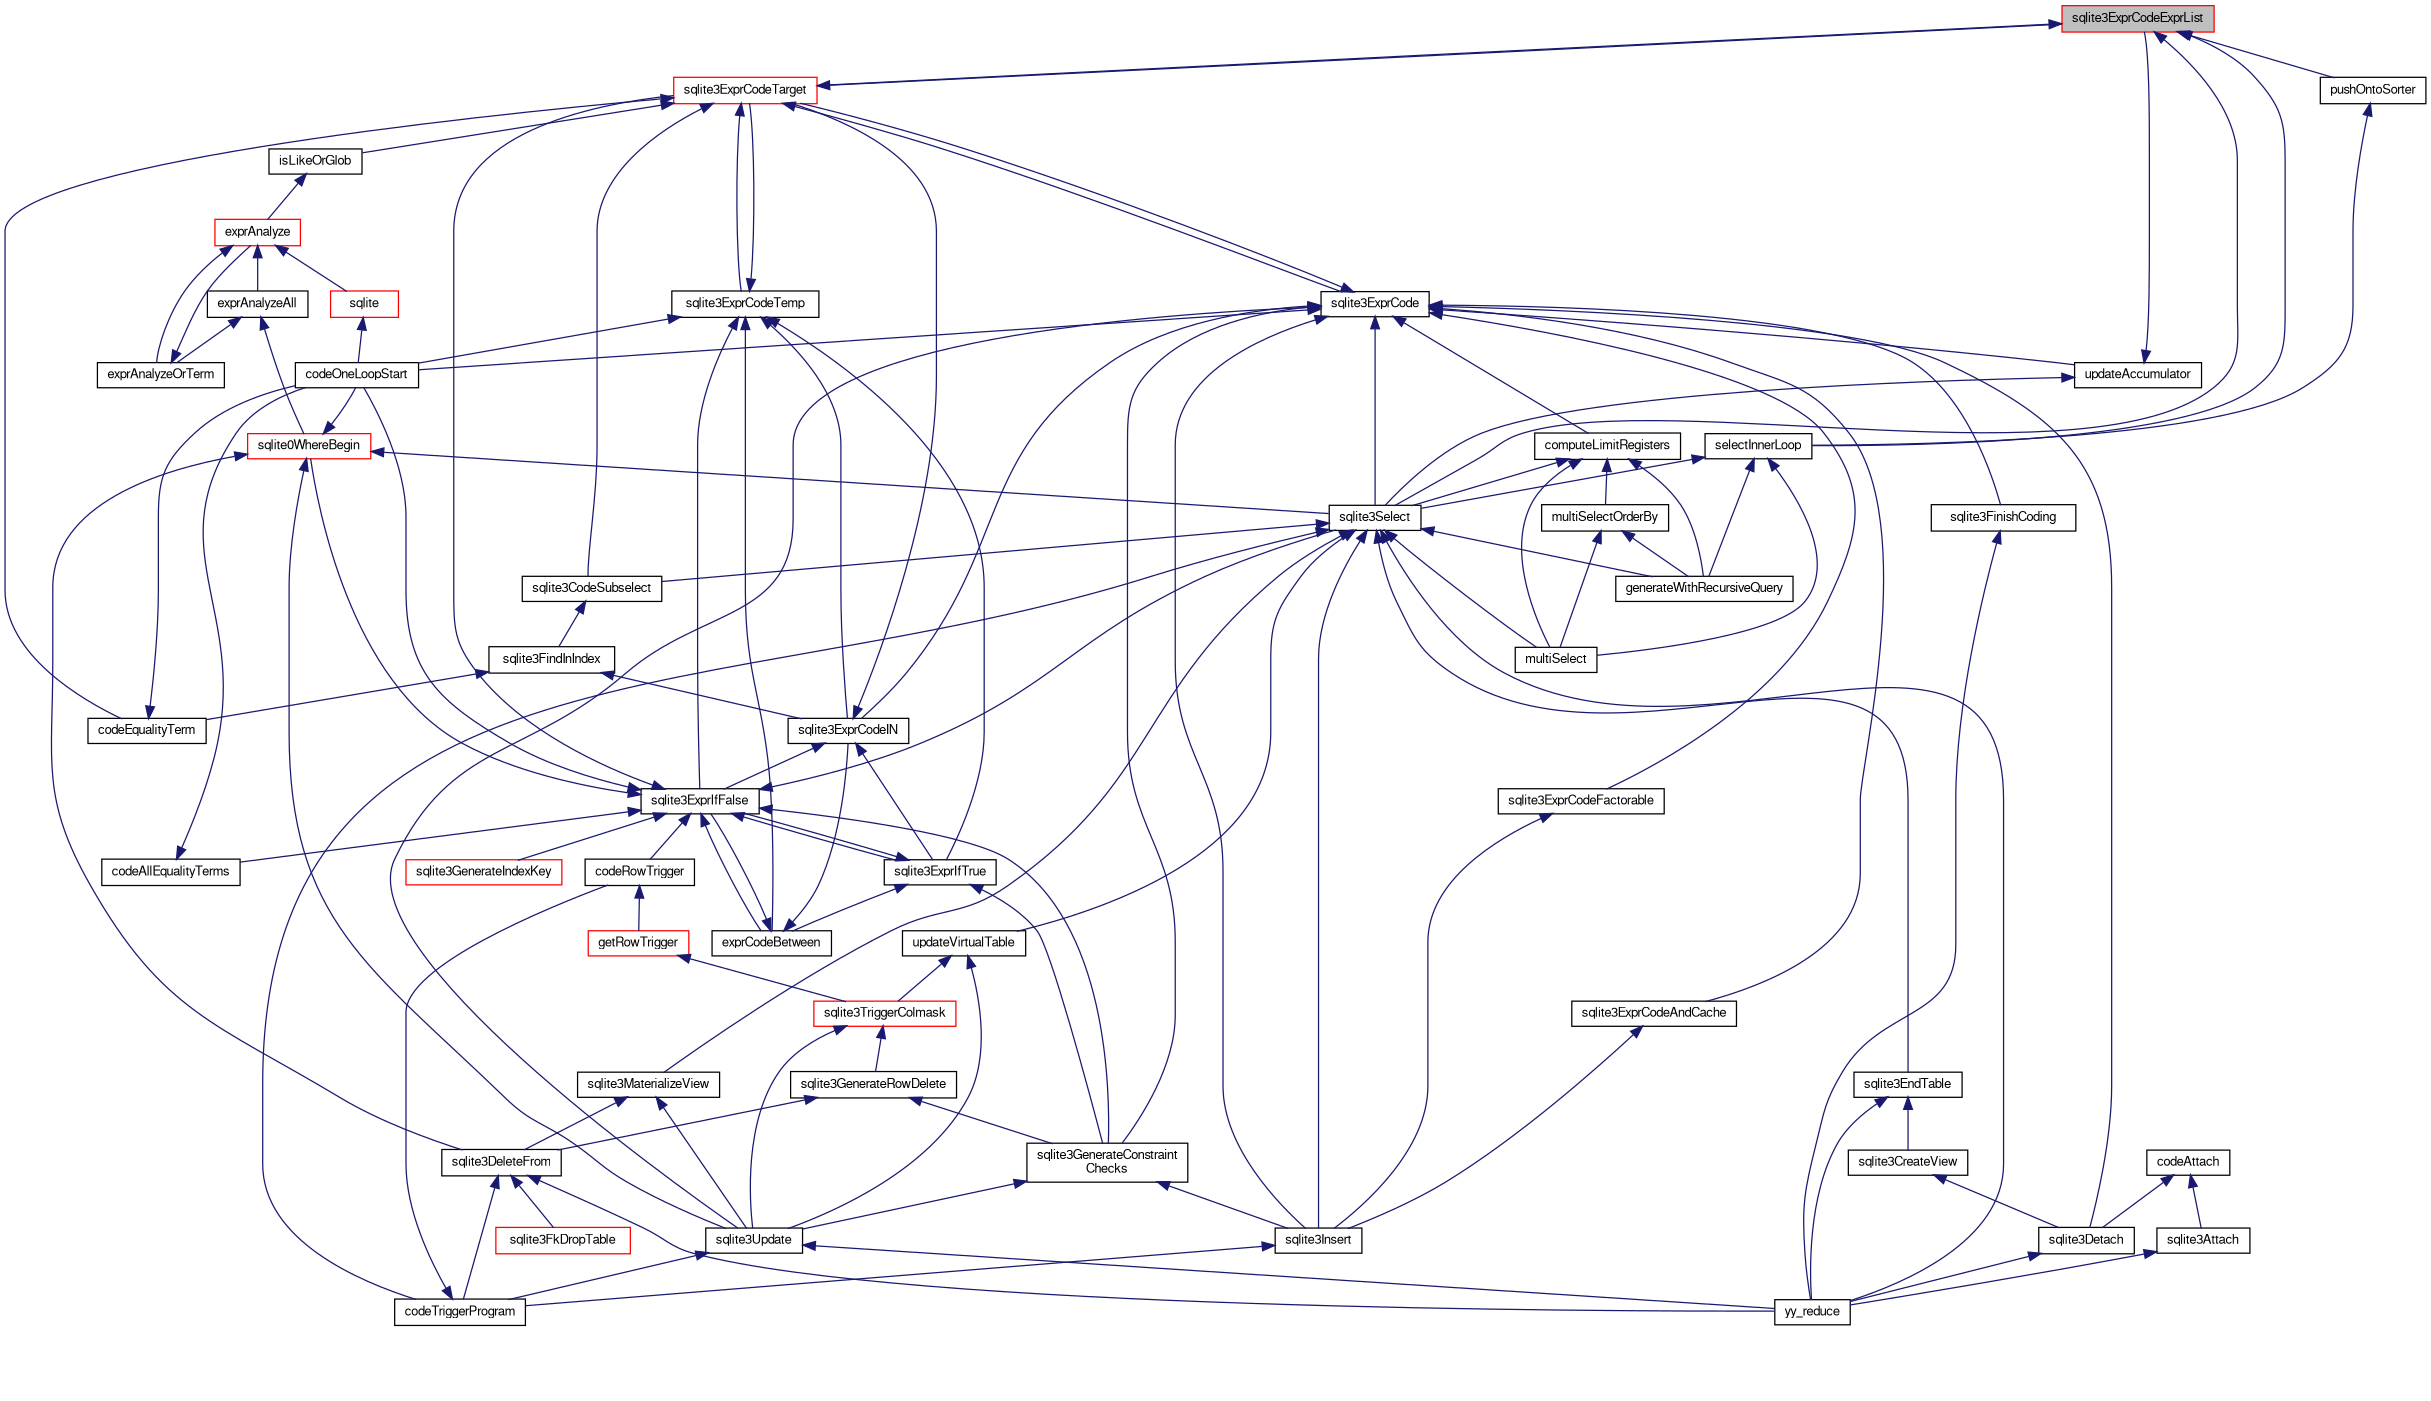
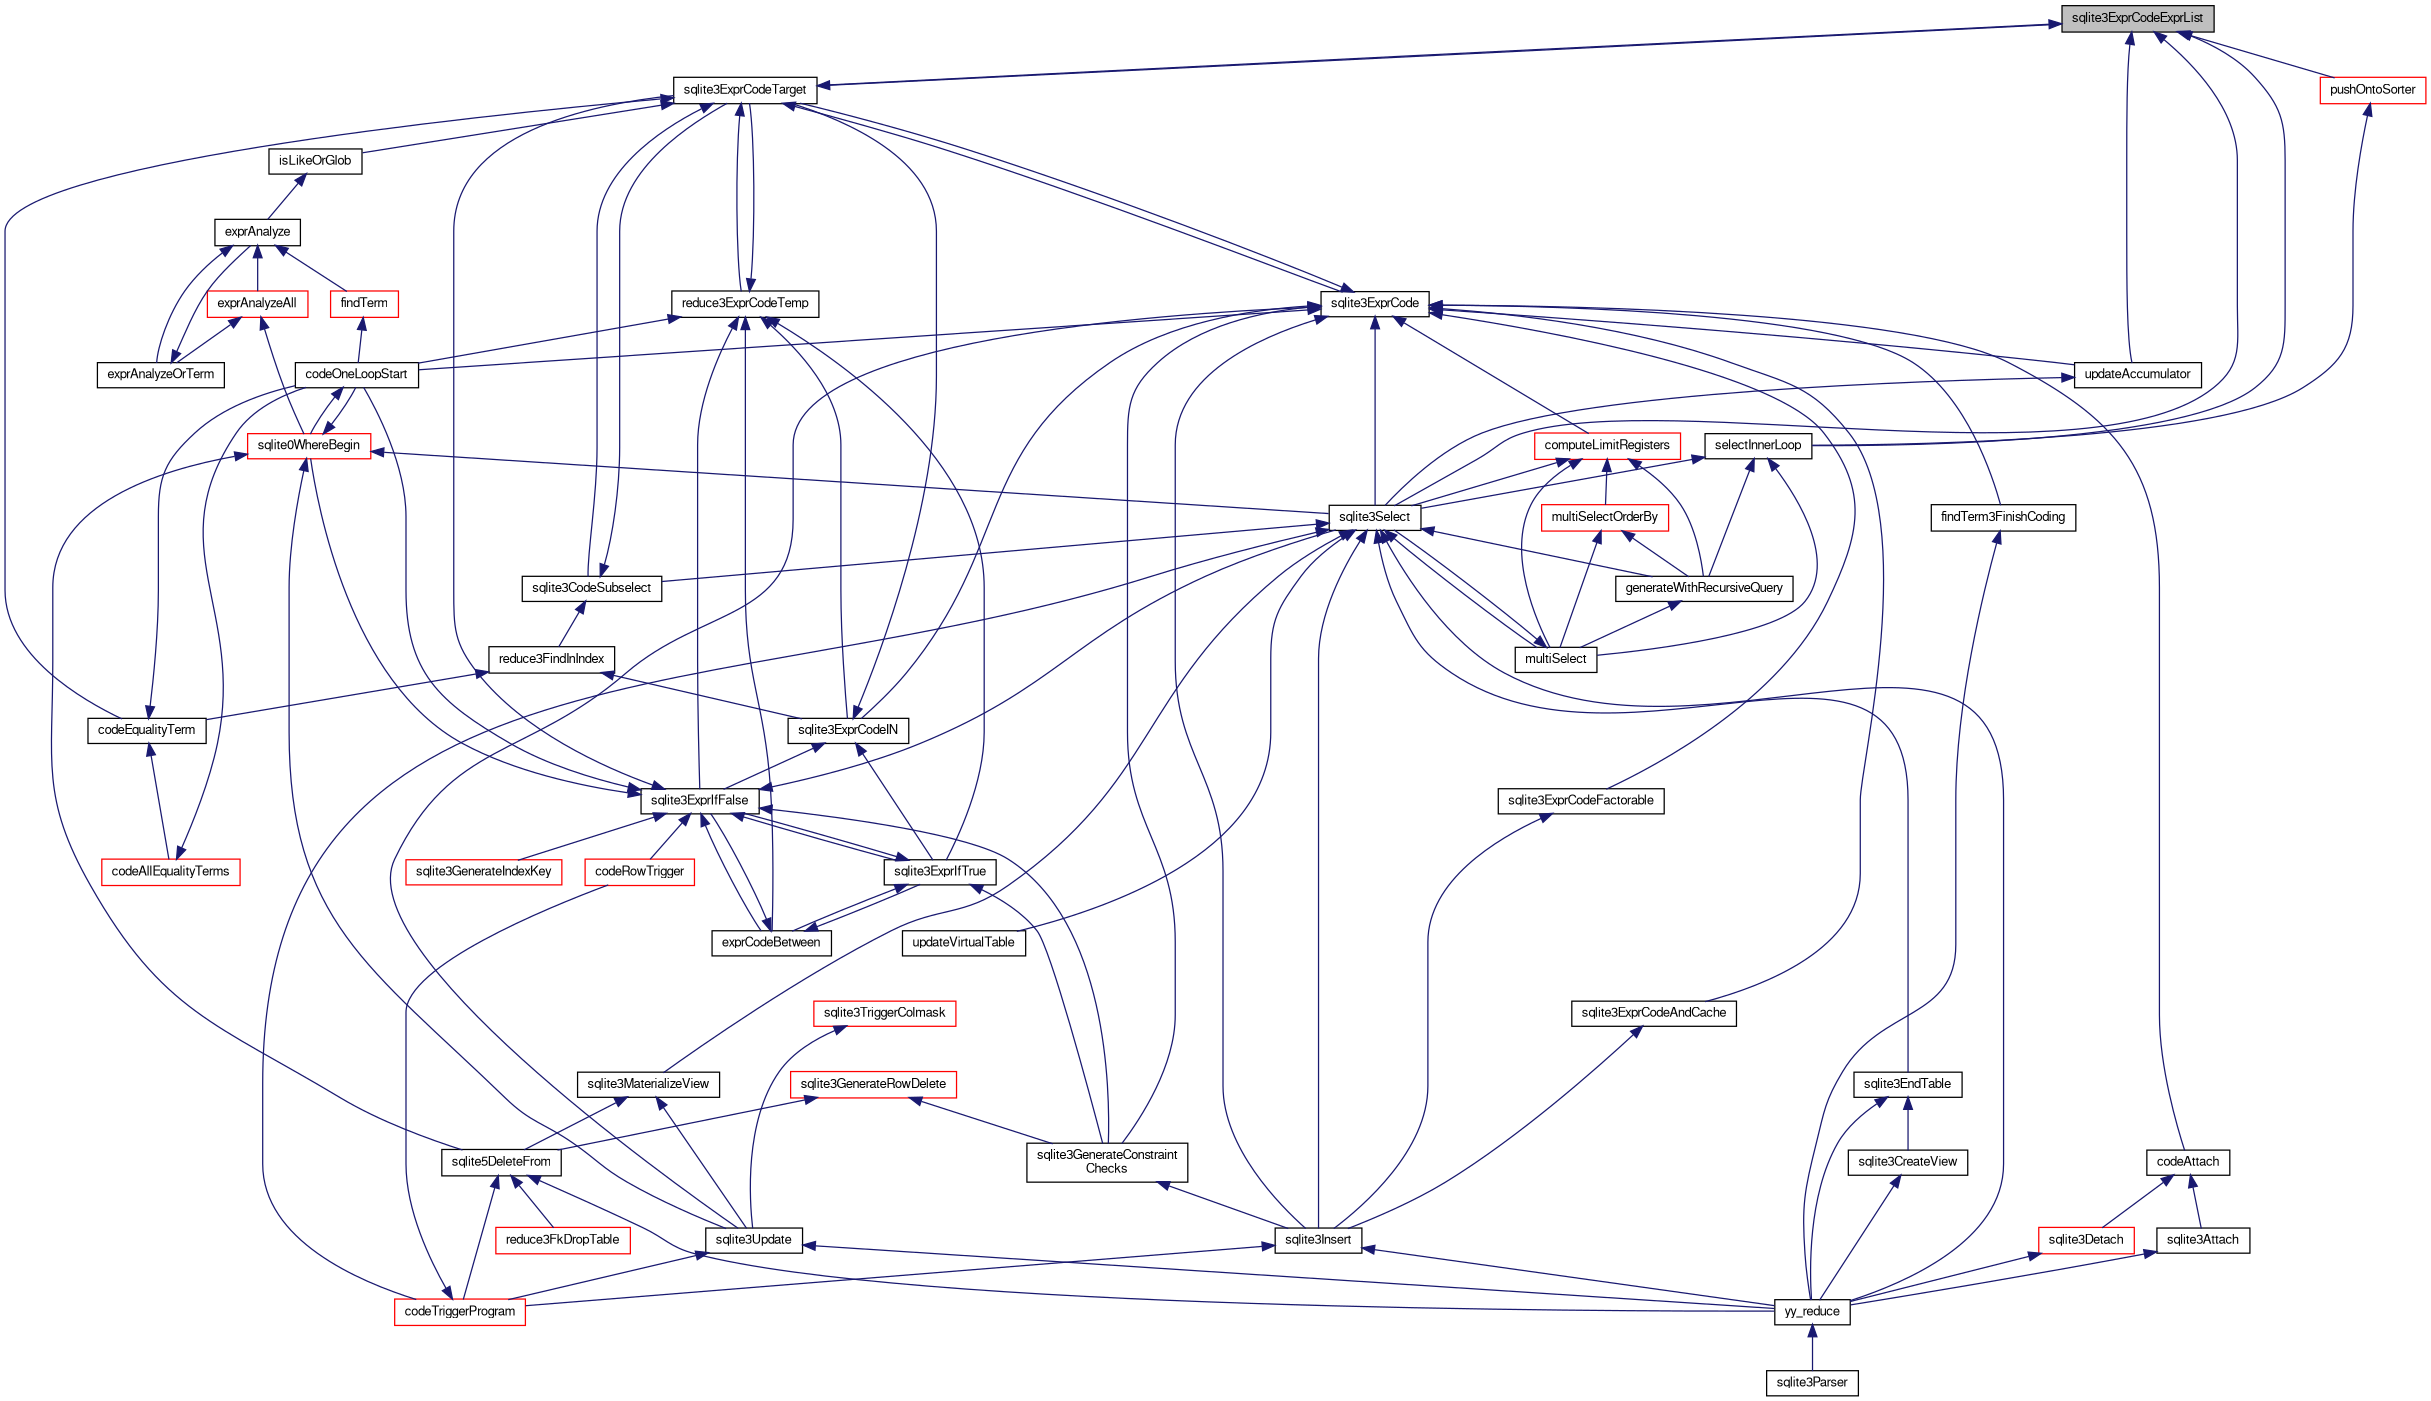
(2138, 19) -> (2138, 19)
(745, 90) -> (745, 90)
(2373, 90) -> (2373, 90)
(2149, 191) -> (2127, 204)
(258, 233) -> (258, 233)
(258, 304) -> (258, 304)
(365, 304) -> (365, 304)
(745, 304) -> (745, 304)
none -> (620, 311)
none -> (322, 415)
(1608, 446) -> (1608, 446)
(2101, 505) -> (2121, 447)
(1605, 518) -> (1605, 518)
(2004, 518) -> (2004, 518)
none -> (1467, 583)
none -> (1625, 627)
(552, 660) -> (552, 660)
(837, 828) -> (869, 906)
(434, 837) -> (160, 808)
(171, 872) -> (171, 872)
(640, 872) -> (640, 872)
(639, 943) -> none
(920, 983) -> none
(878, 1055) -> none
(874, 1085) -> (874, 1085)
(940, 1136) -> none
(502, 1163) -> (502, 1163)
(2002, 1204) -> (1857, 1243)
(909, 1206) -> none
(563, 1241) -> (563, 1241)
(2087, 1241) -> (2087, 1241)
none -> (1575, 1278)
(460, 1312) -> (460, 1312)
none -> (1813, 1383)
